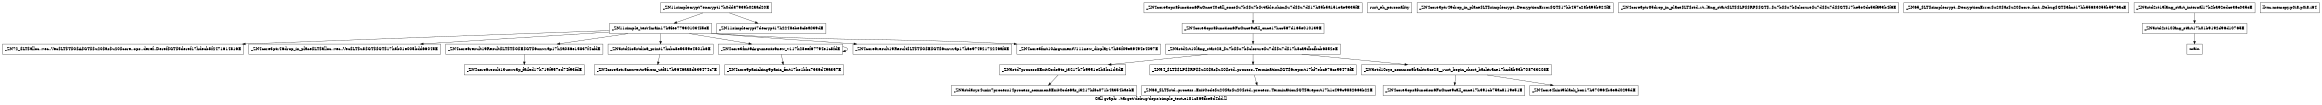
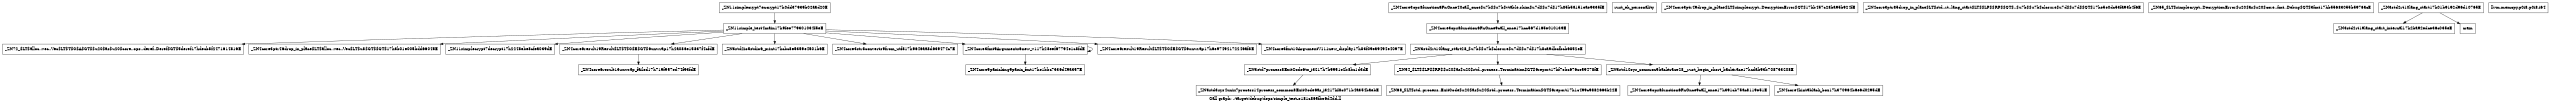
(2195, 17) -> (2414, 17)
(742, 18) -> (641, 38)
(659, 58) -> (834, 39)
